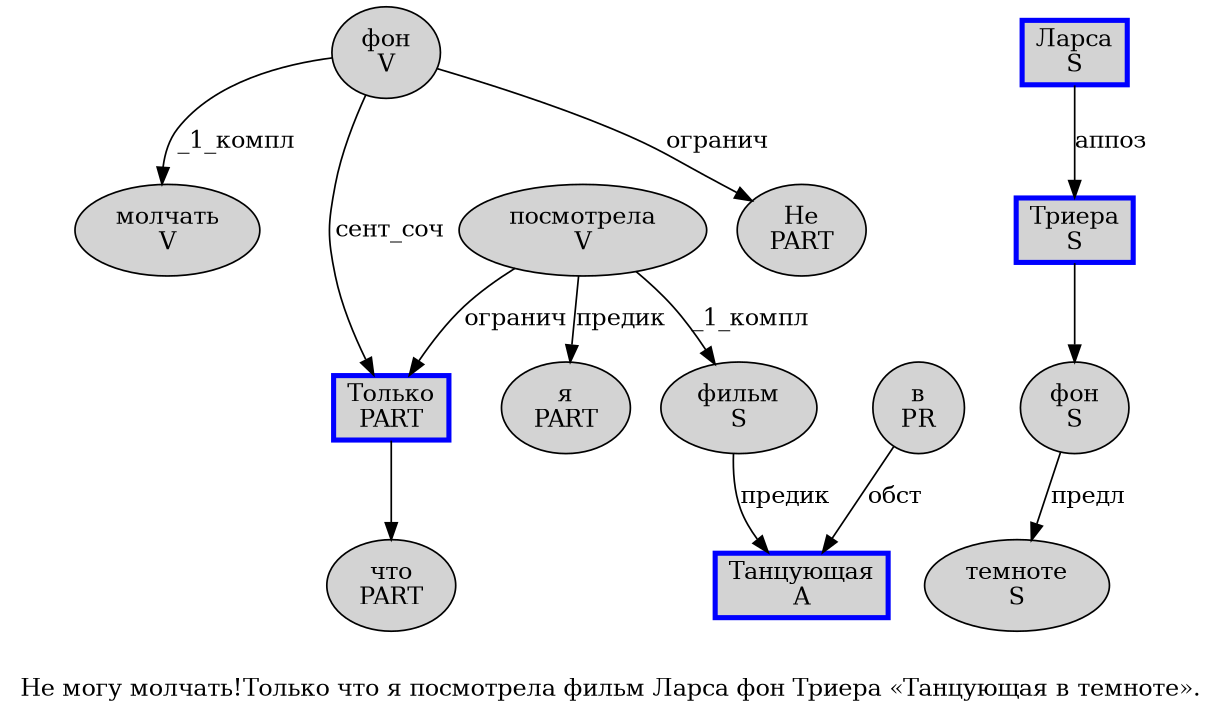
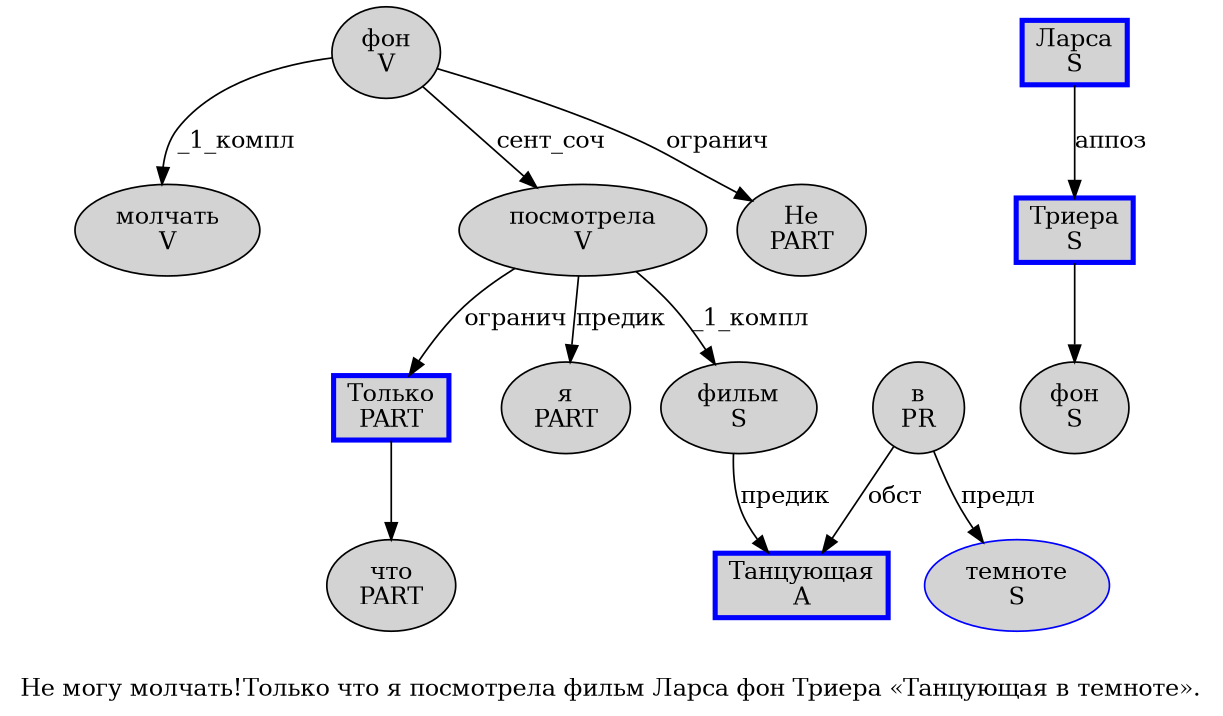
(330, 227) -> (473, 132)
(1049, 488) -> (951, 491)
(1017, 585) -> (1017, 585)
